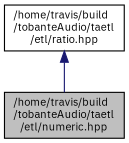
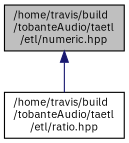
(64, 77) -> (64, 77)
